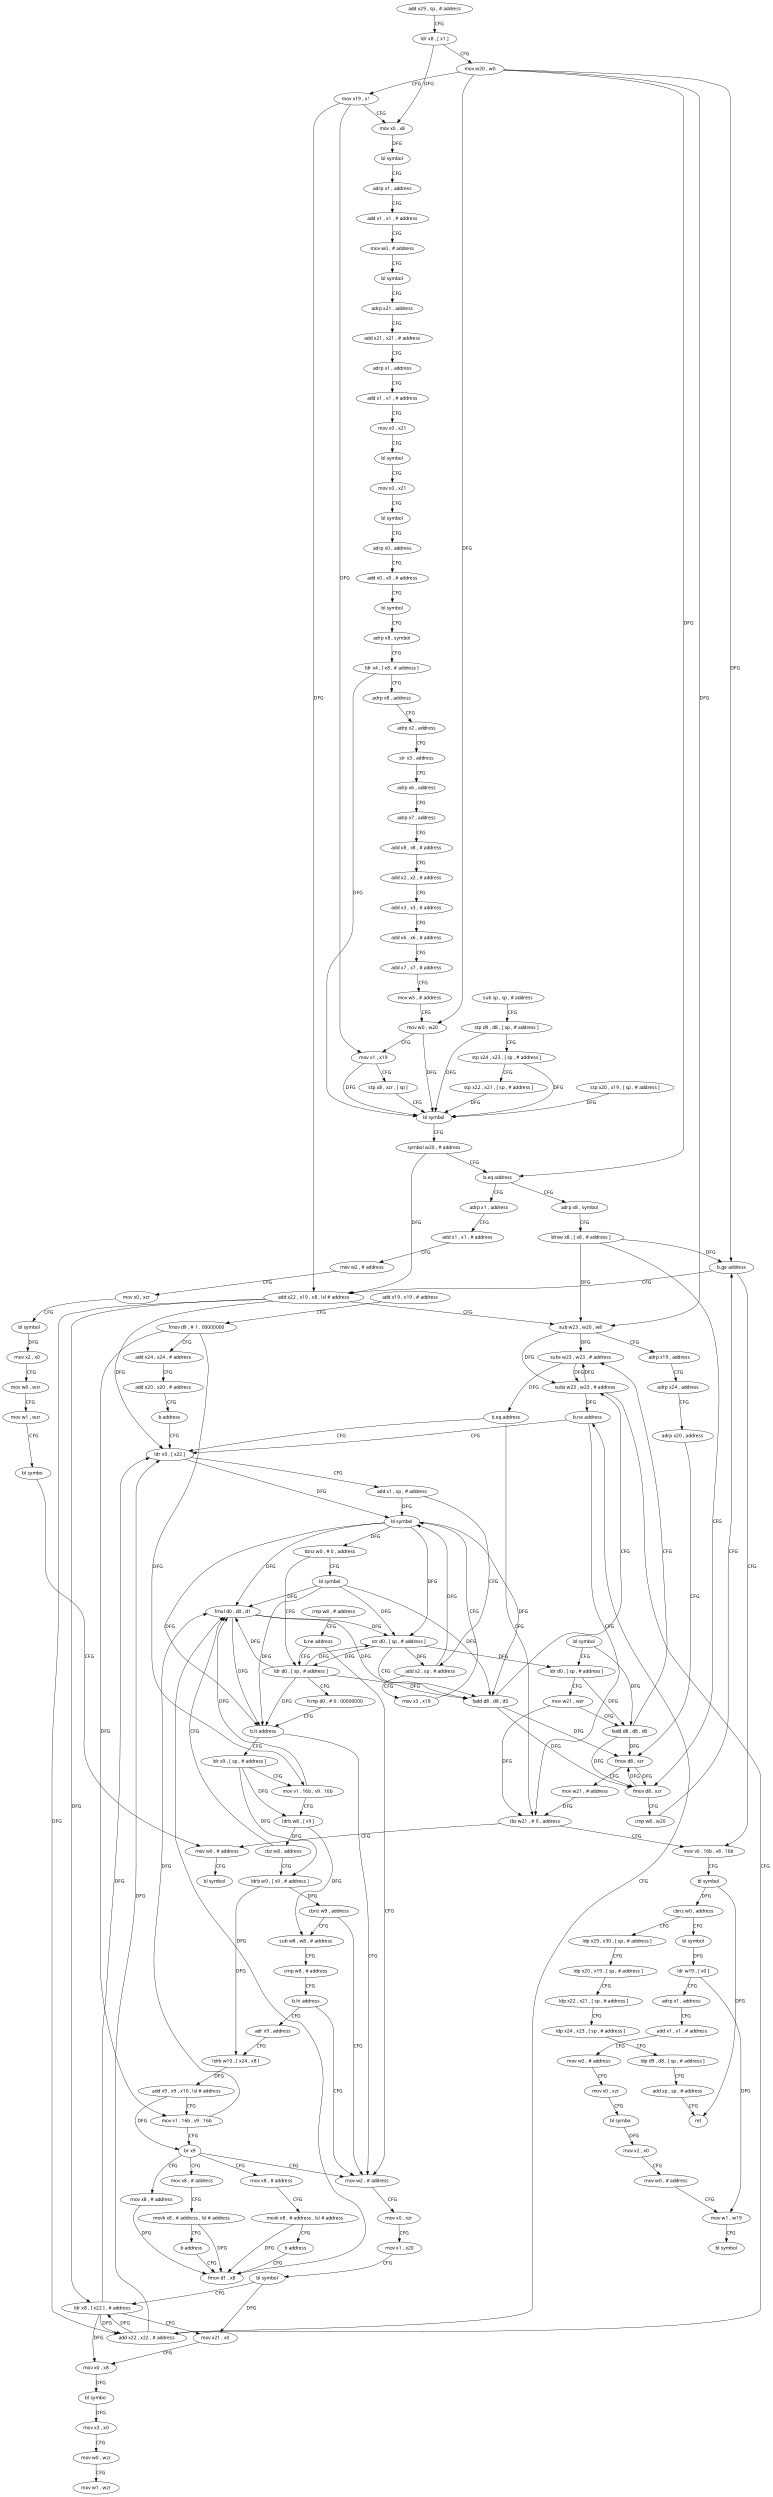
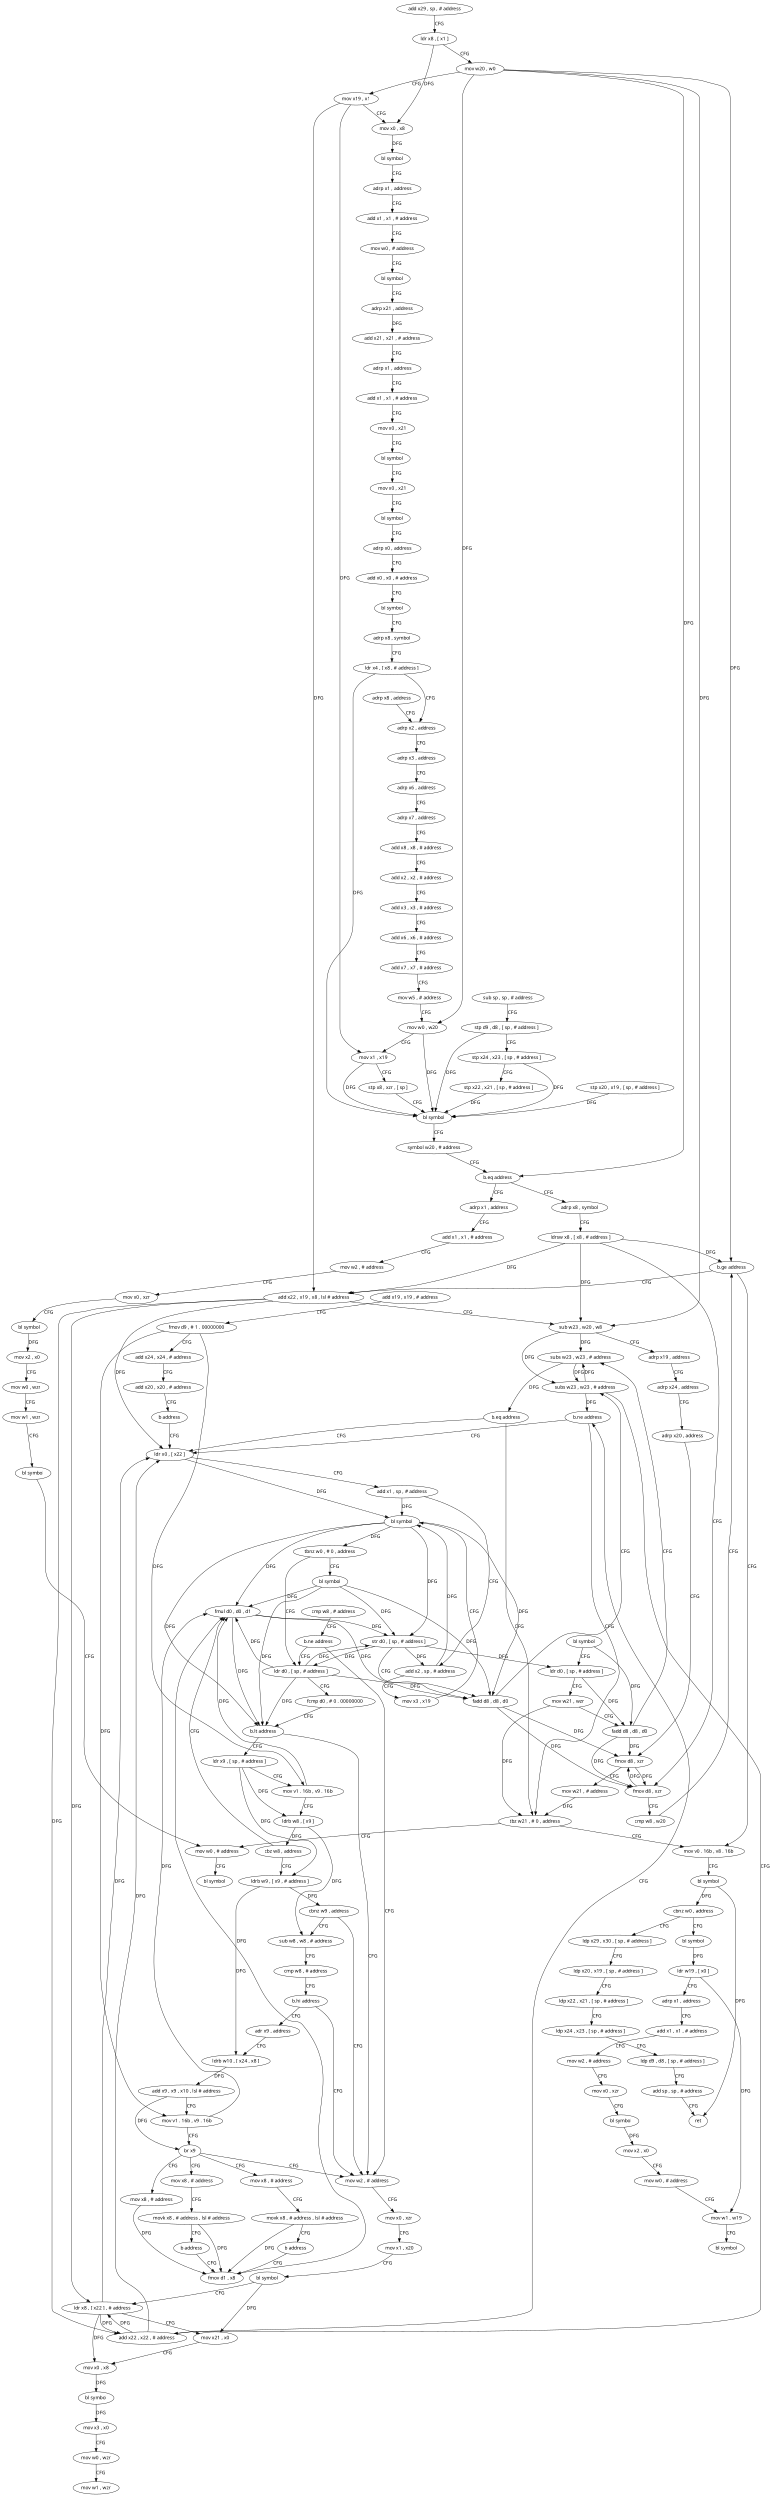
(397, 324) -> (397, 324)
(392, 681) -> (424, 693)
(416, 758) -> (416, 758)
(412, 1242) -> (461, 1275)
